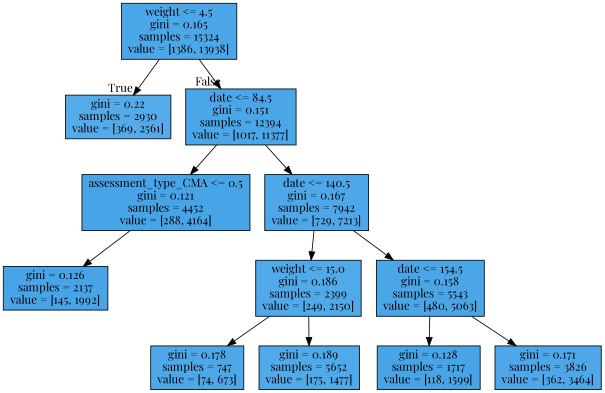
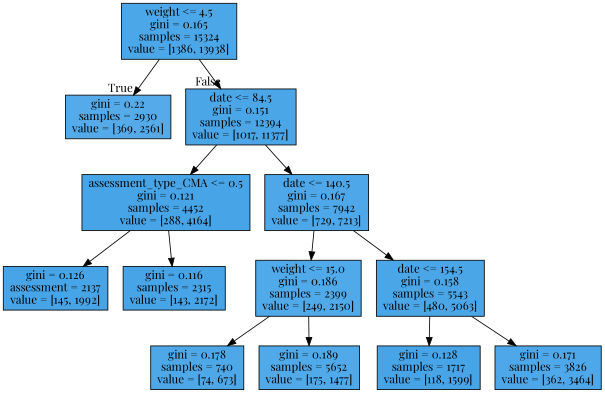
(56, 288) -> (56, 288)
none -> (174, 288)
(197, 368) -> (197, 368)
